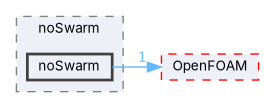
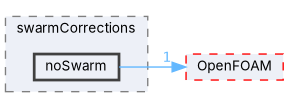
(70, 29) -> (77, 29)
